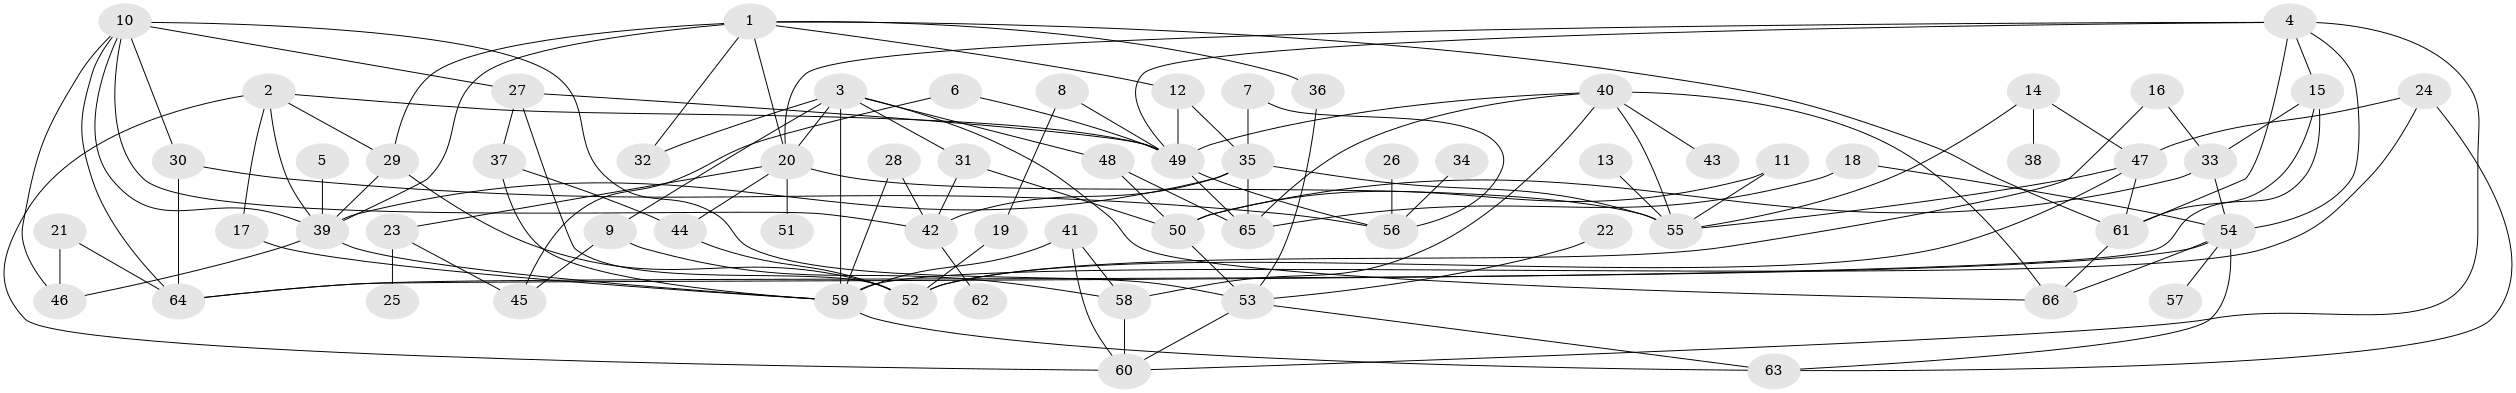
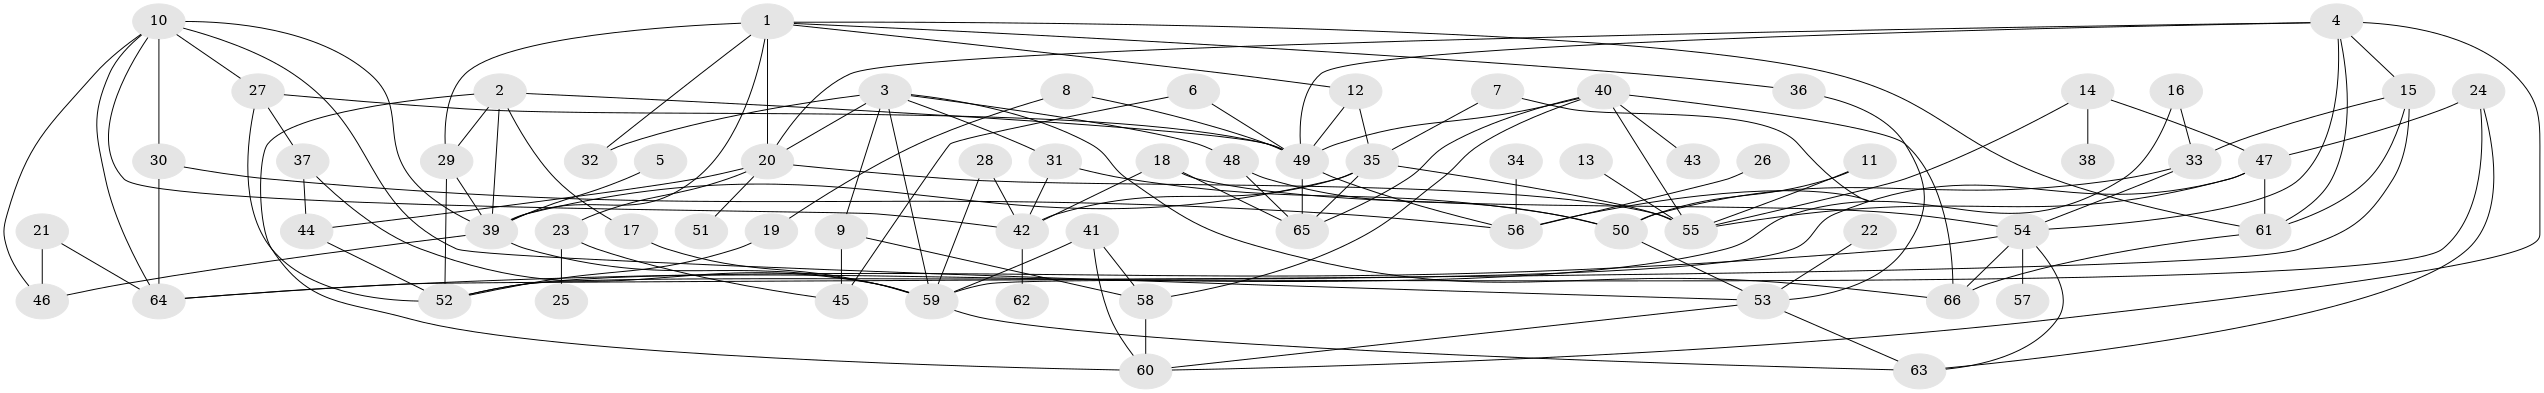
none -> (1092, 196)
